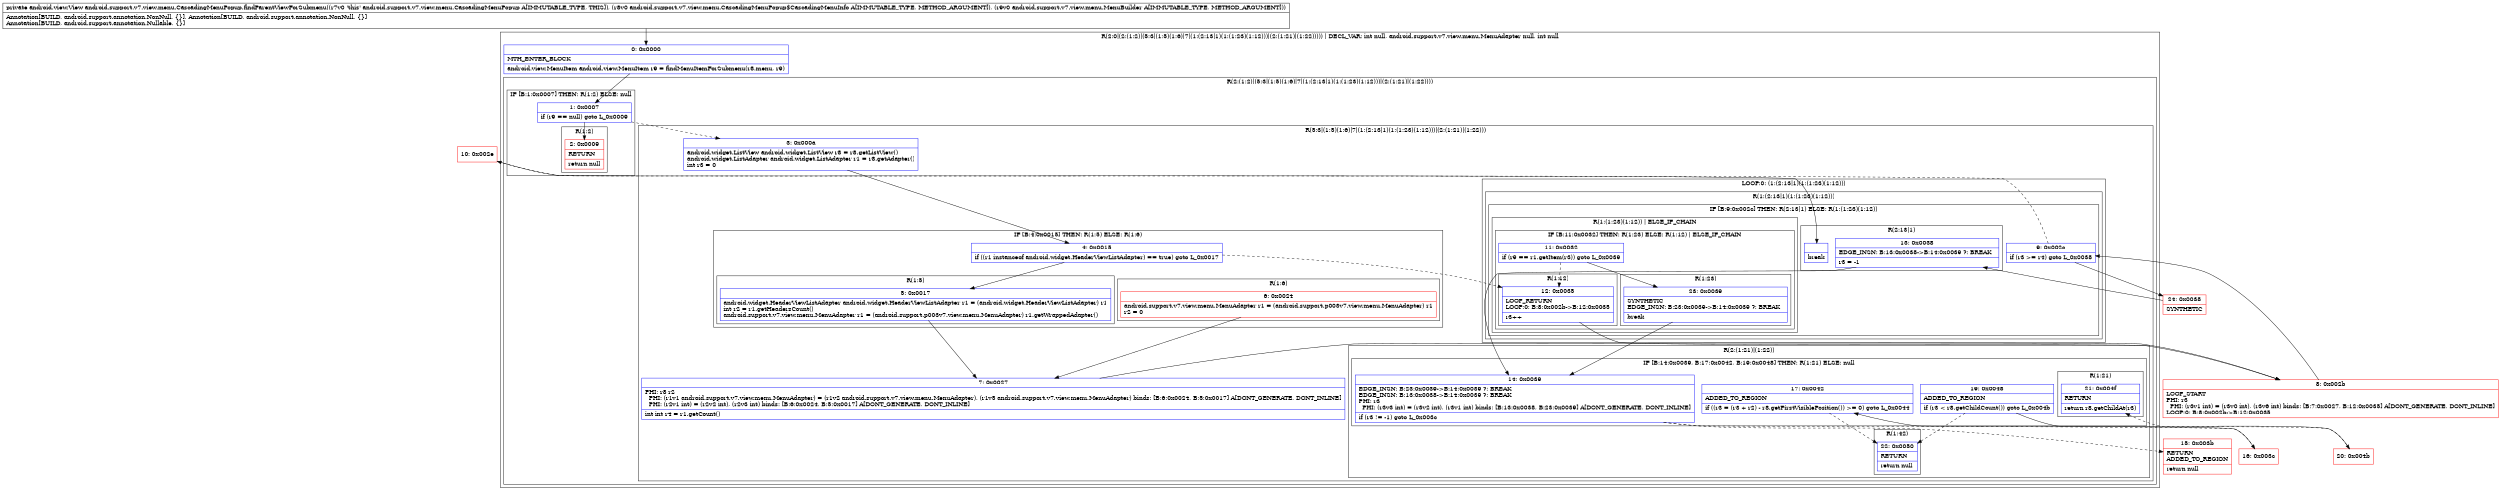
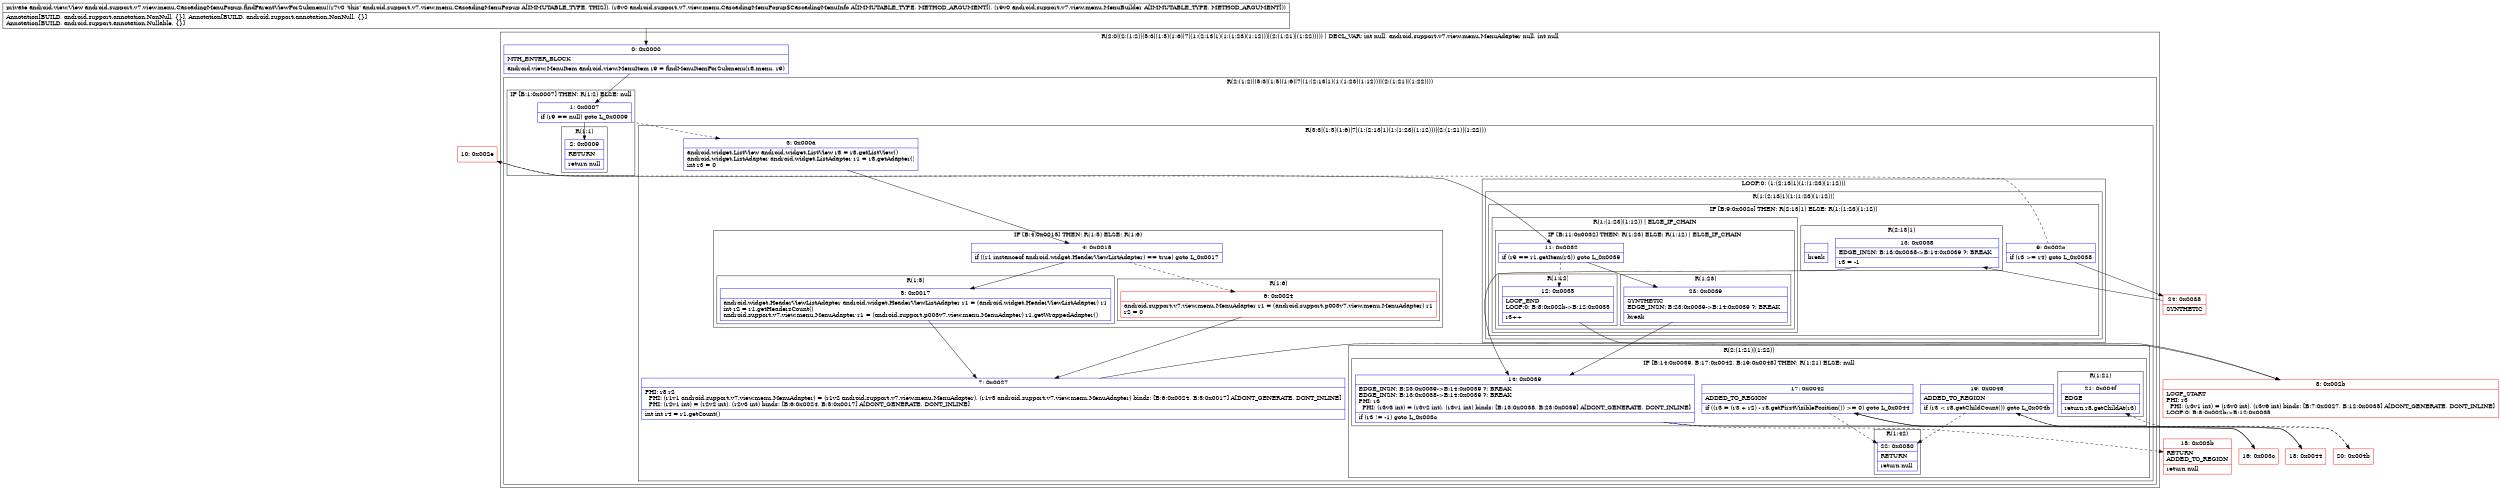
(584, 132) -> (584, 132)
(584, 154) -> (584, 154)
(1179, 176) -> (1031, 176)
(1361, 264) -> (1178, 276)
(2228, 284) -> none
(1529, 301) -> (1522, 301)
(2078, 398) -> (2074, 398)
(2184, 426) -> (2184, 426)
(1961, 427) -> (1961, 427)
none -> (2306, 457)
